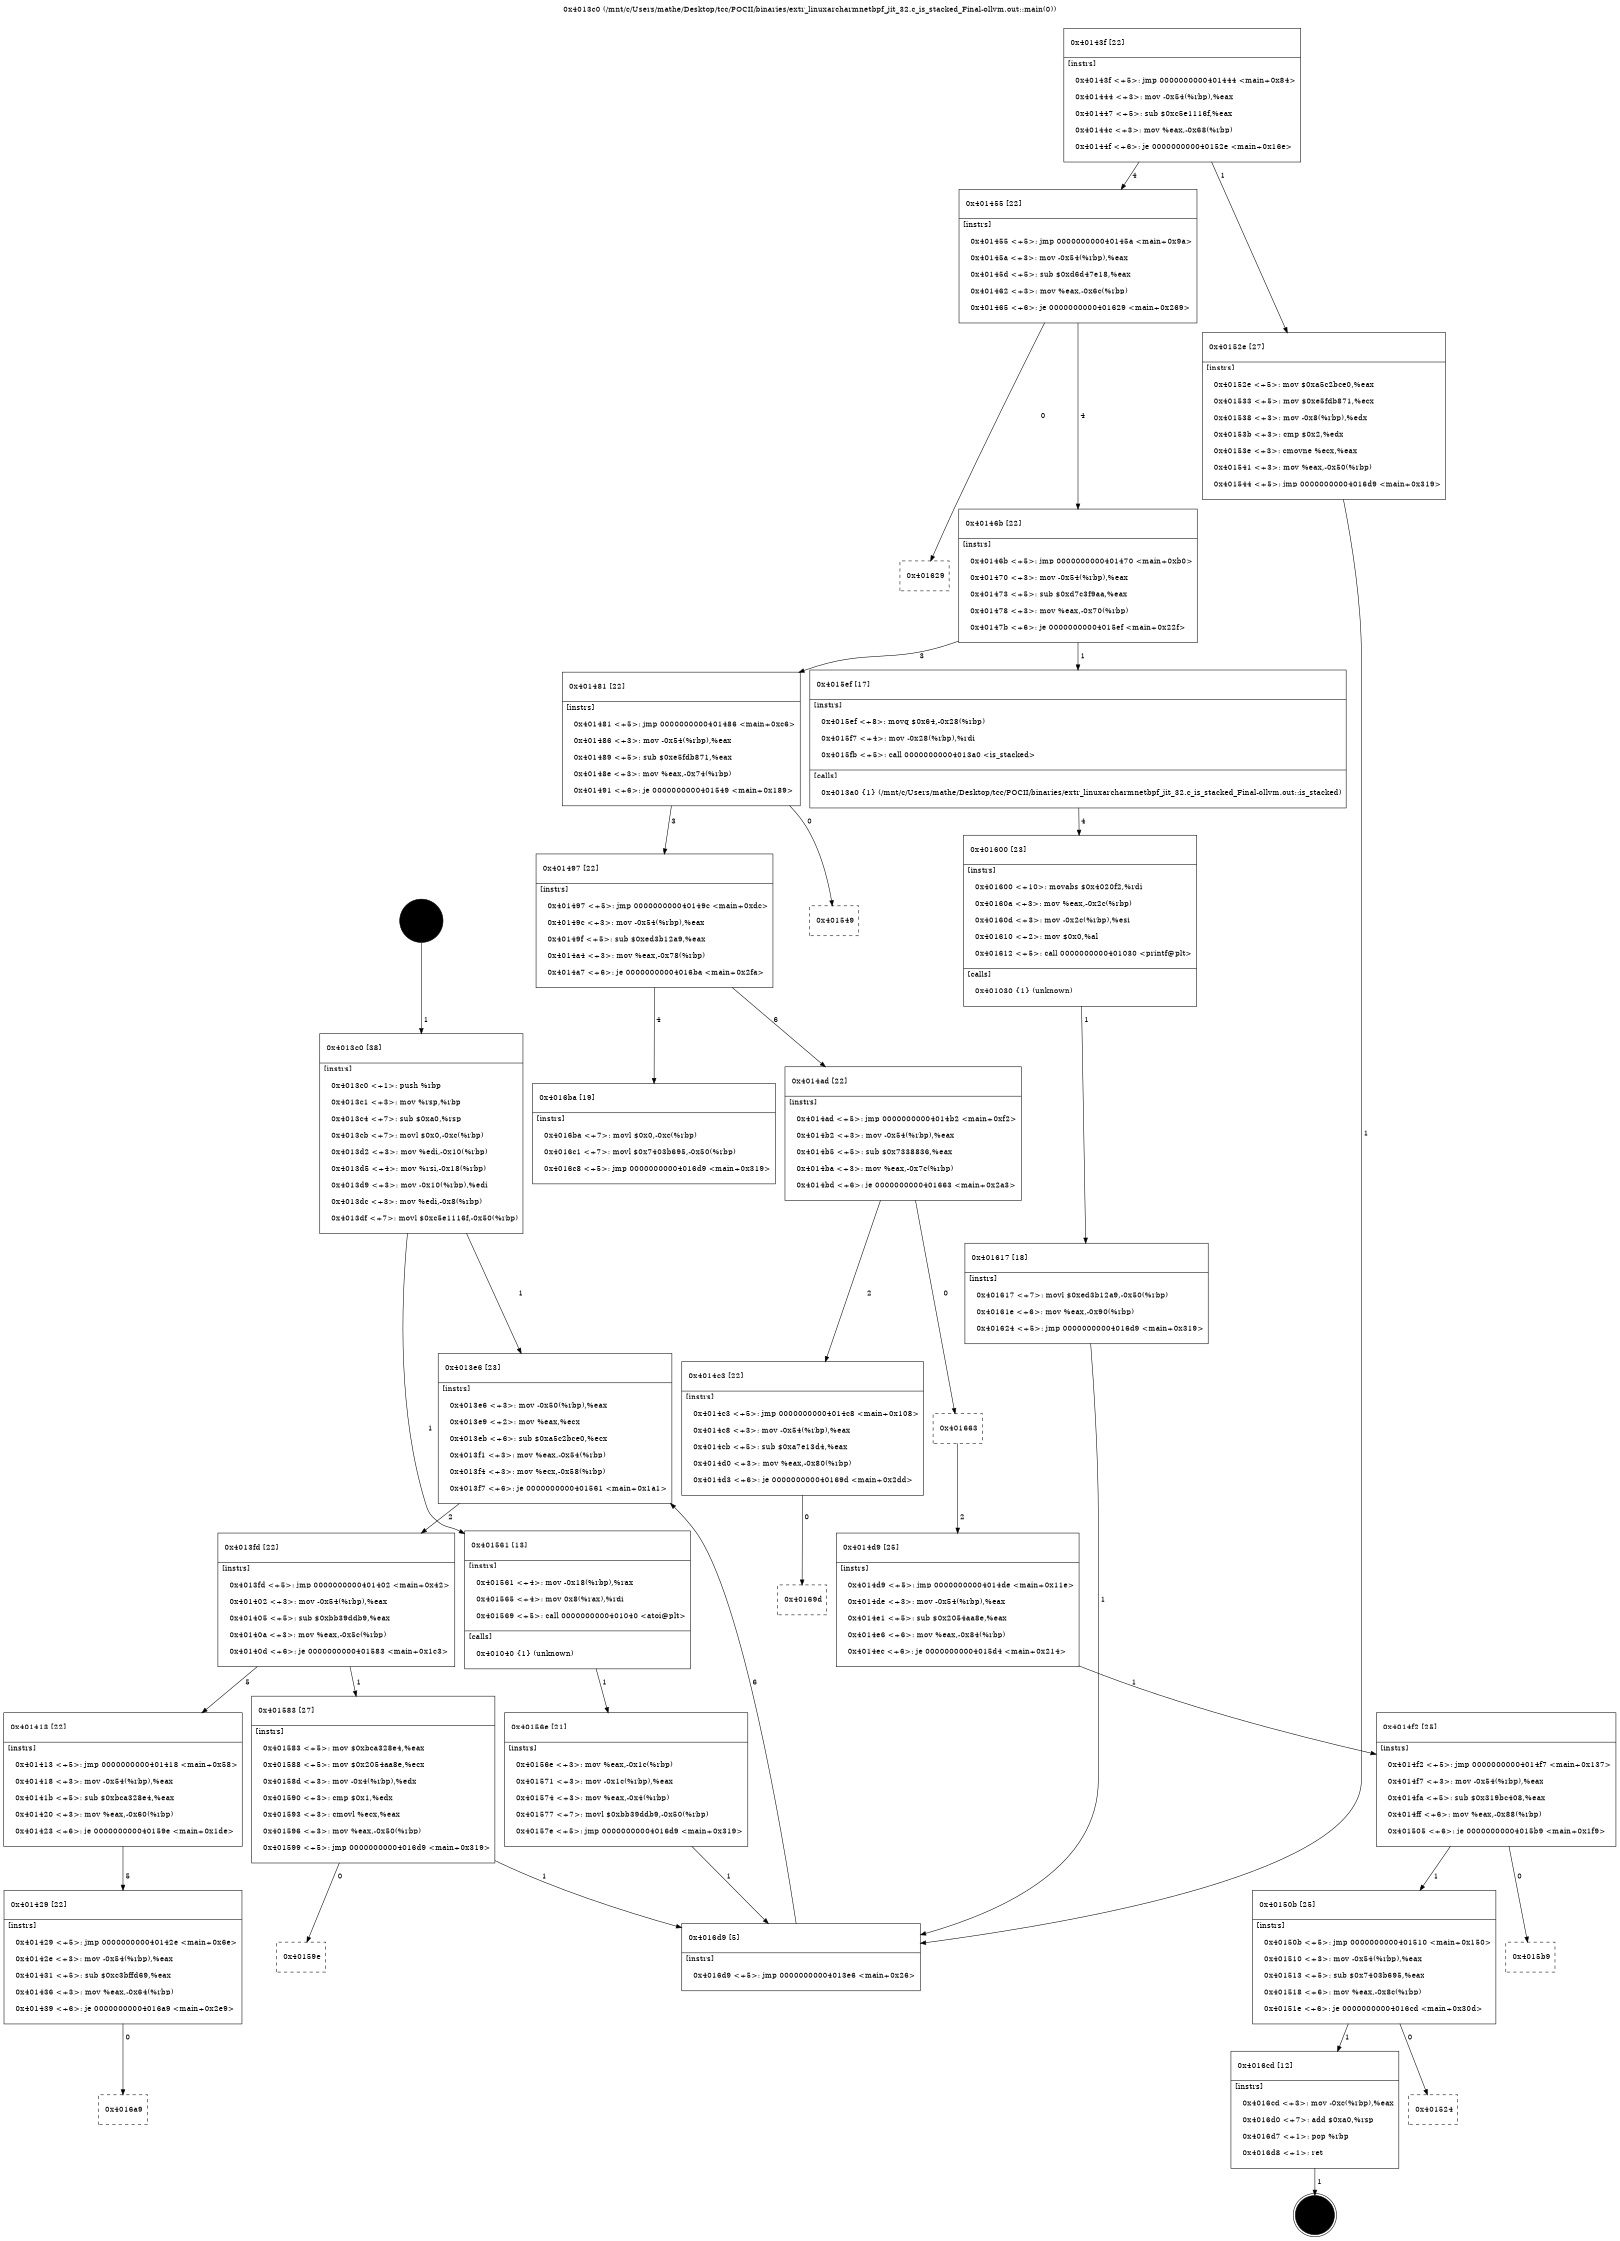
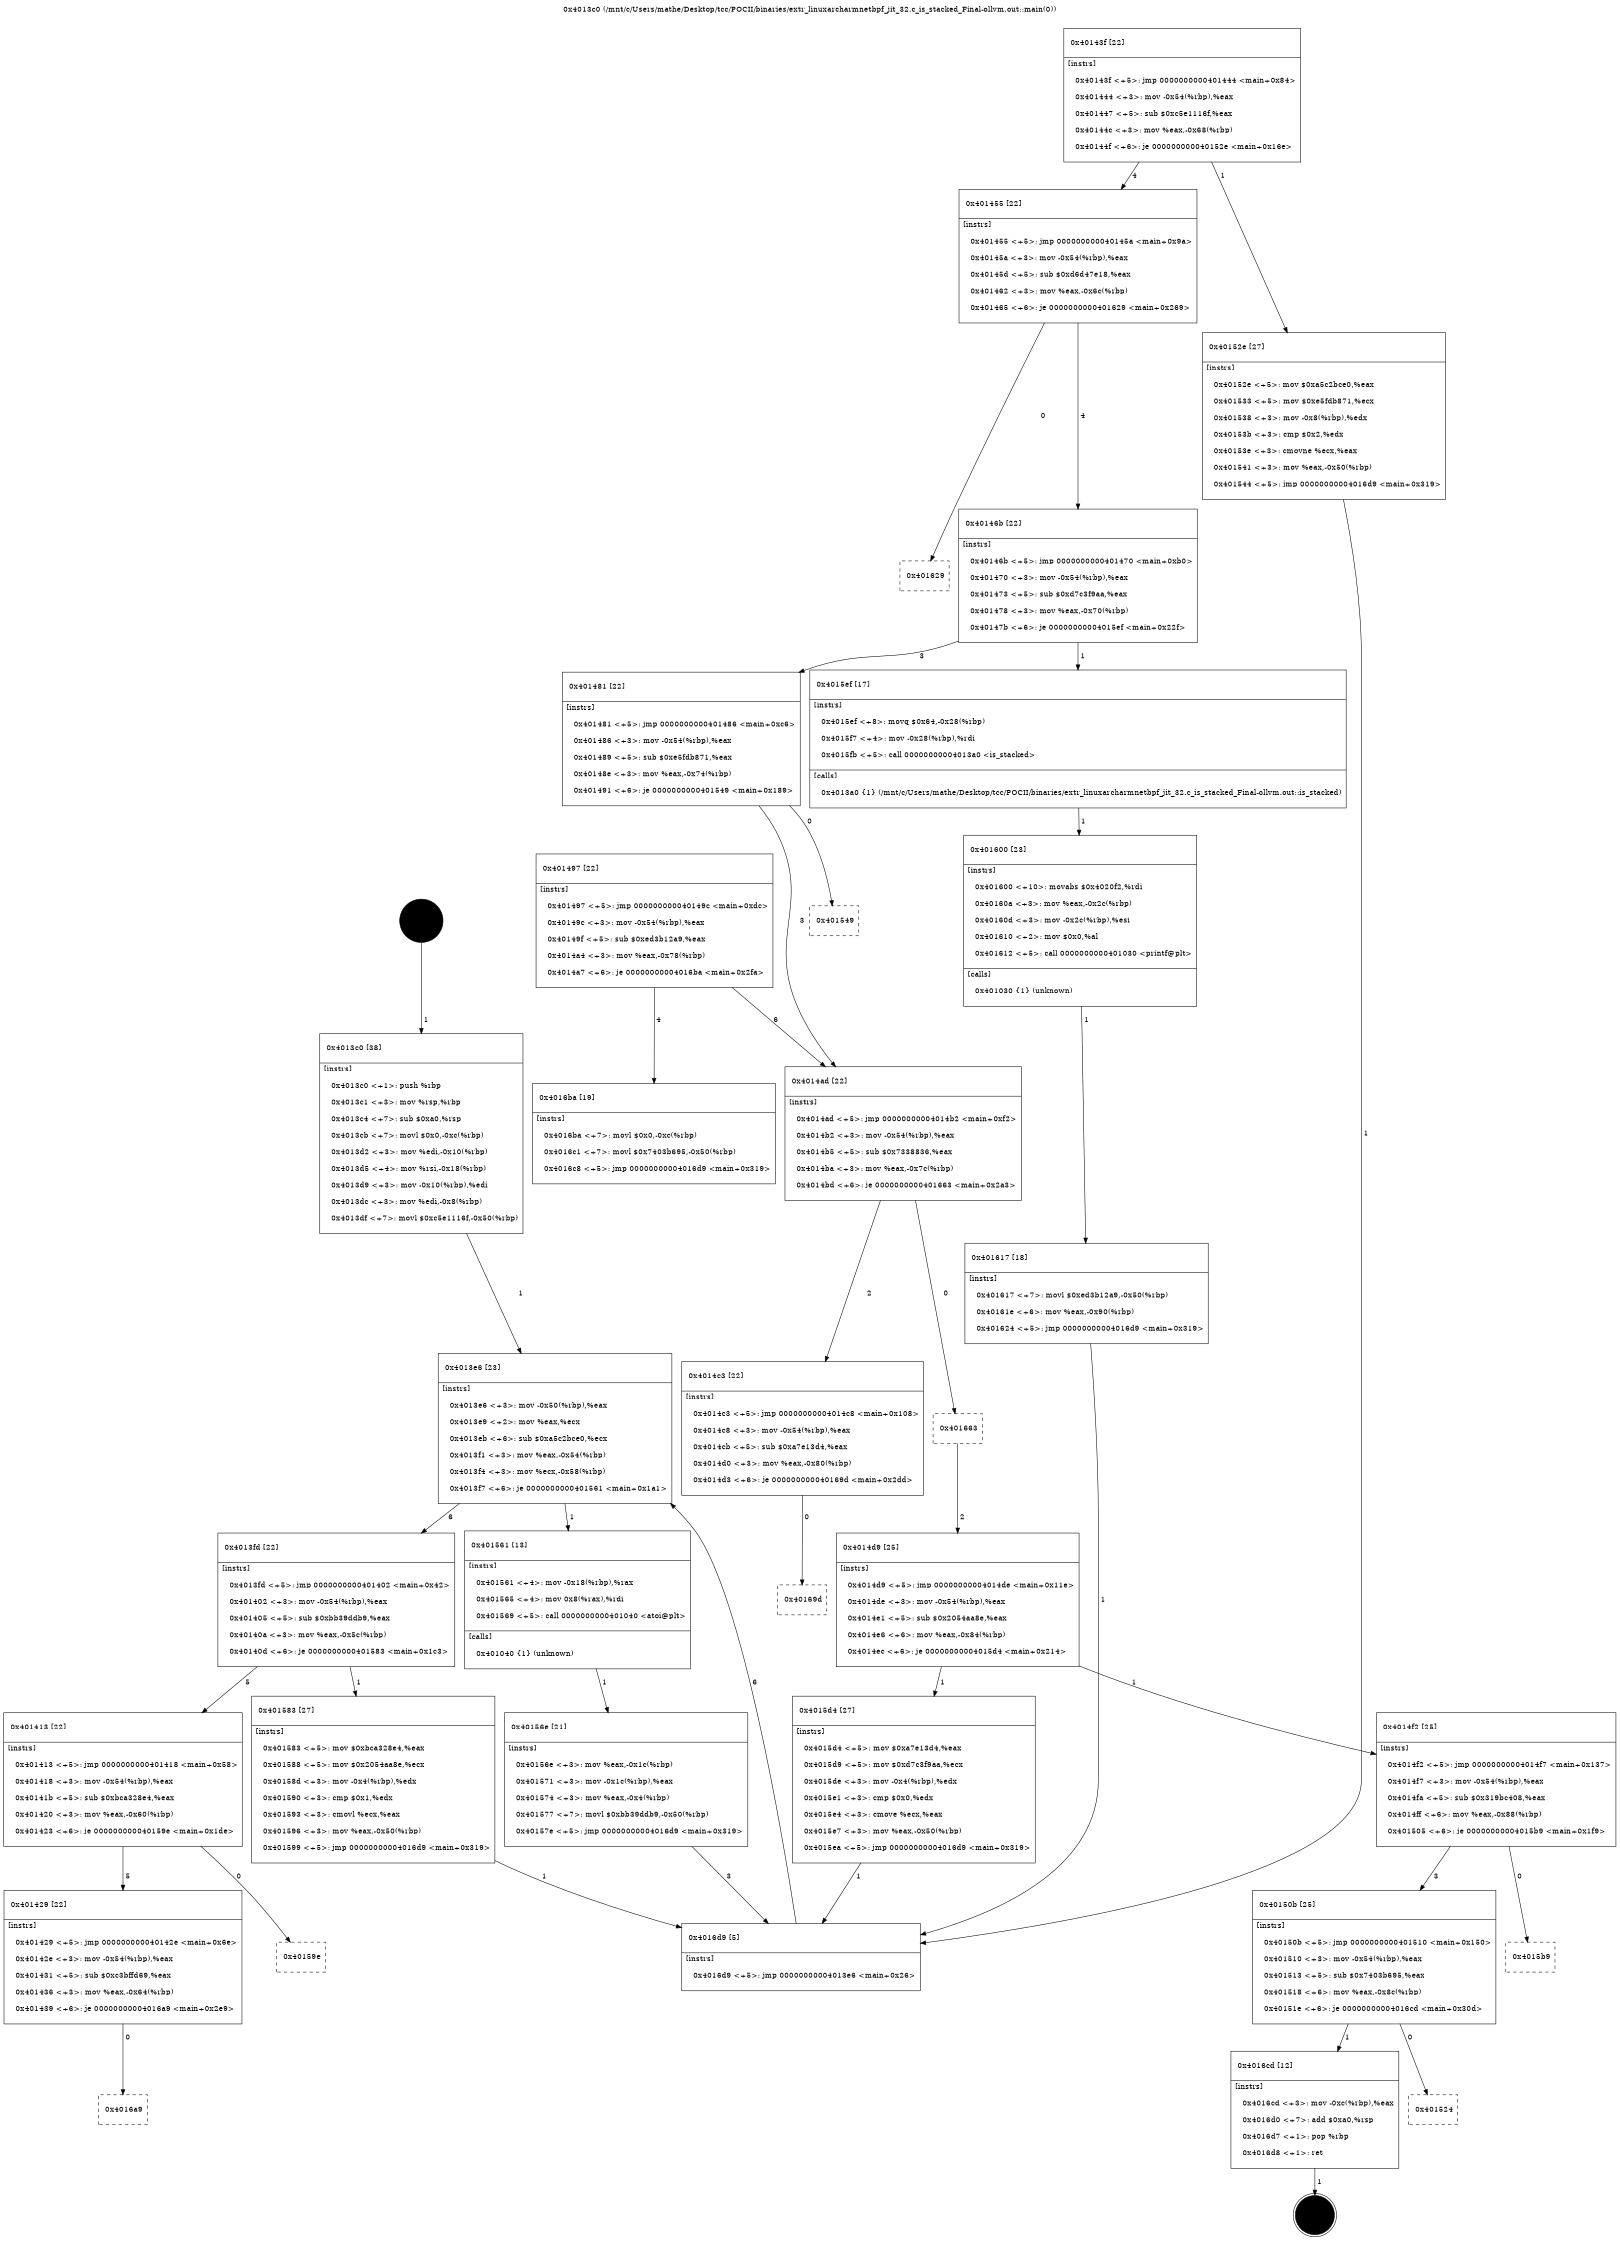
(1082, 822) -> (1082, 822)
(668, 827) -> (787, 936)
(406, 1393) -> (566, 1515)
(450, 1517) -> (450, 1517)
none -> (914, 1780)
(728, 1877) -> (728, 1877)
(1435, 1877) -> (1435, 1877)
(324, 1900) -> (246, 1890)
